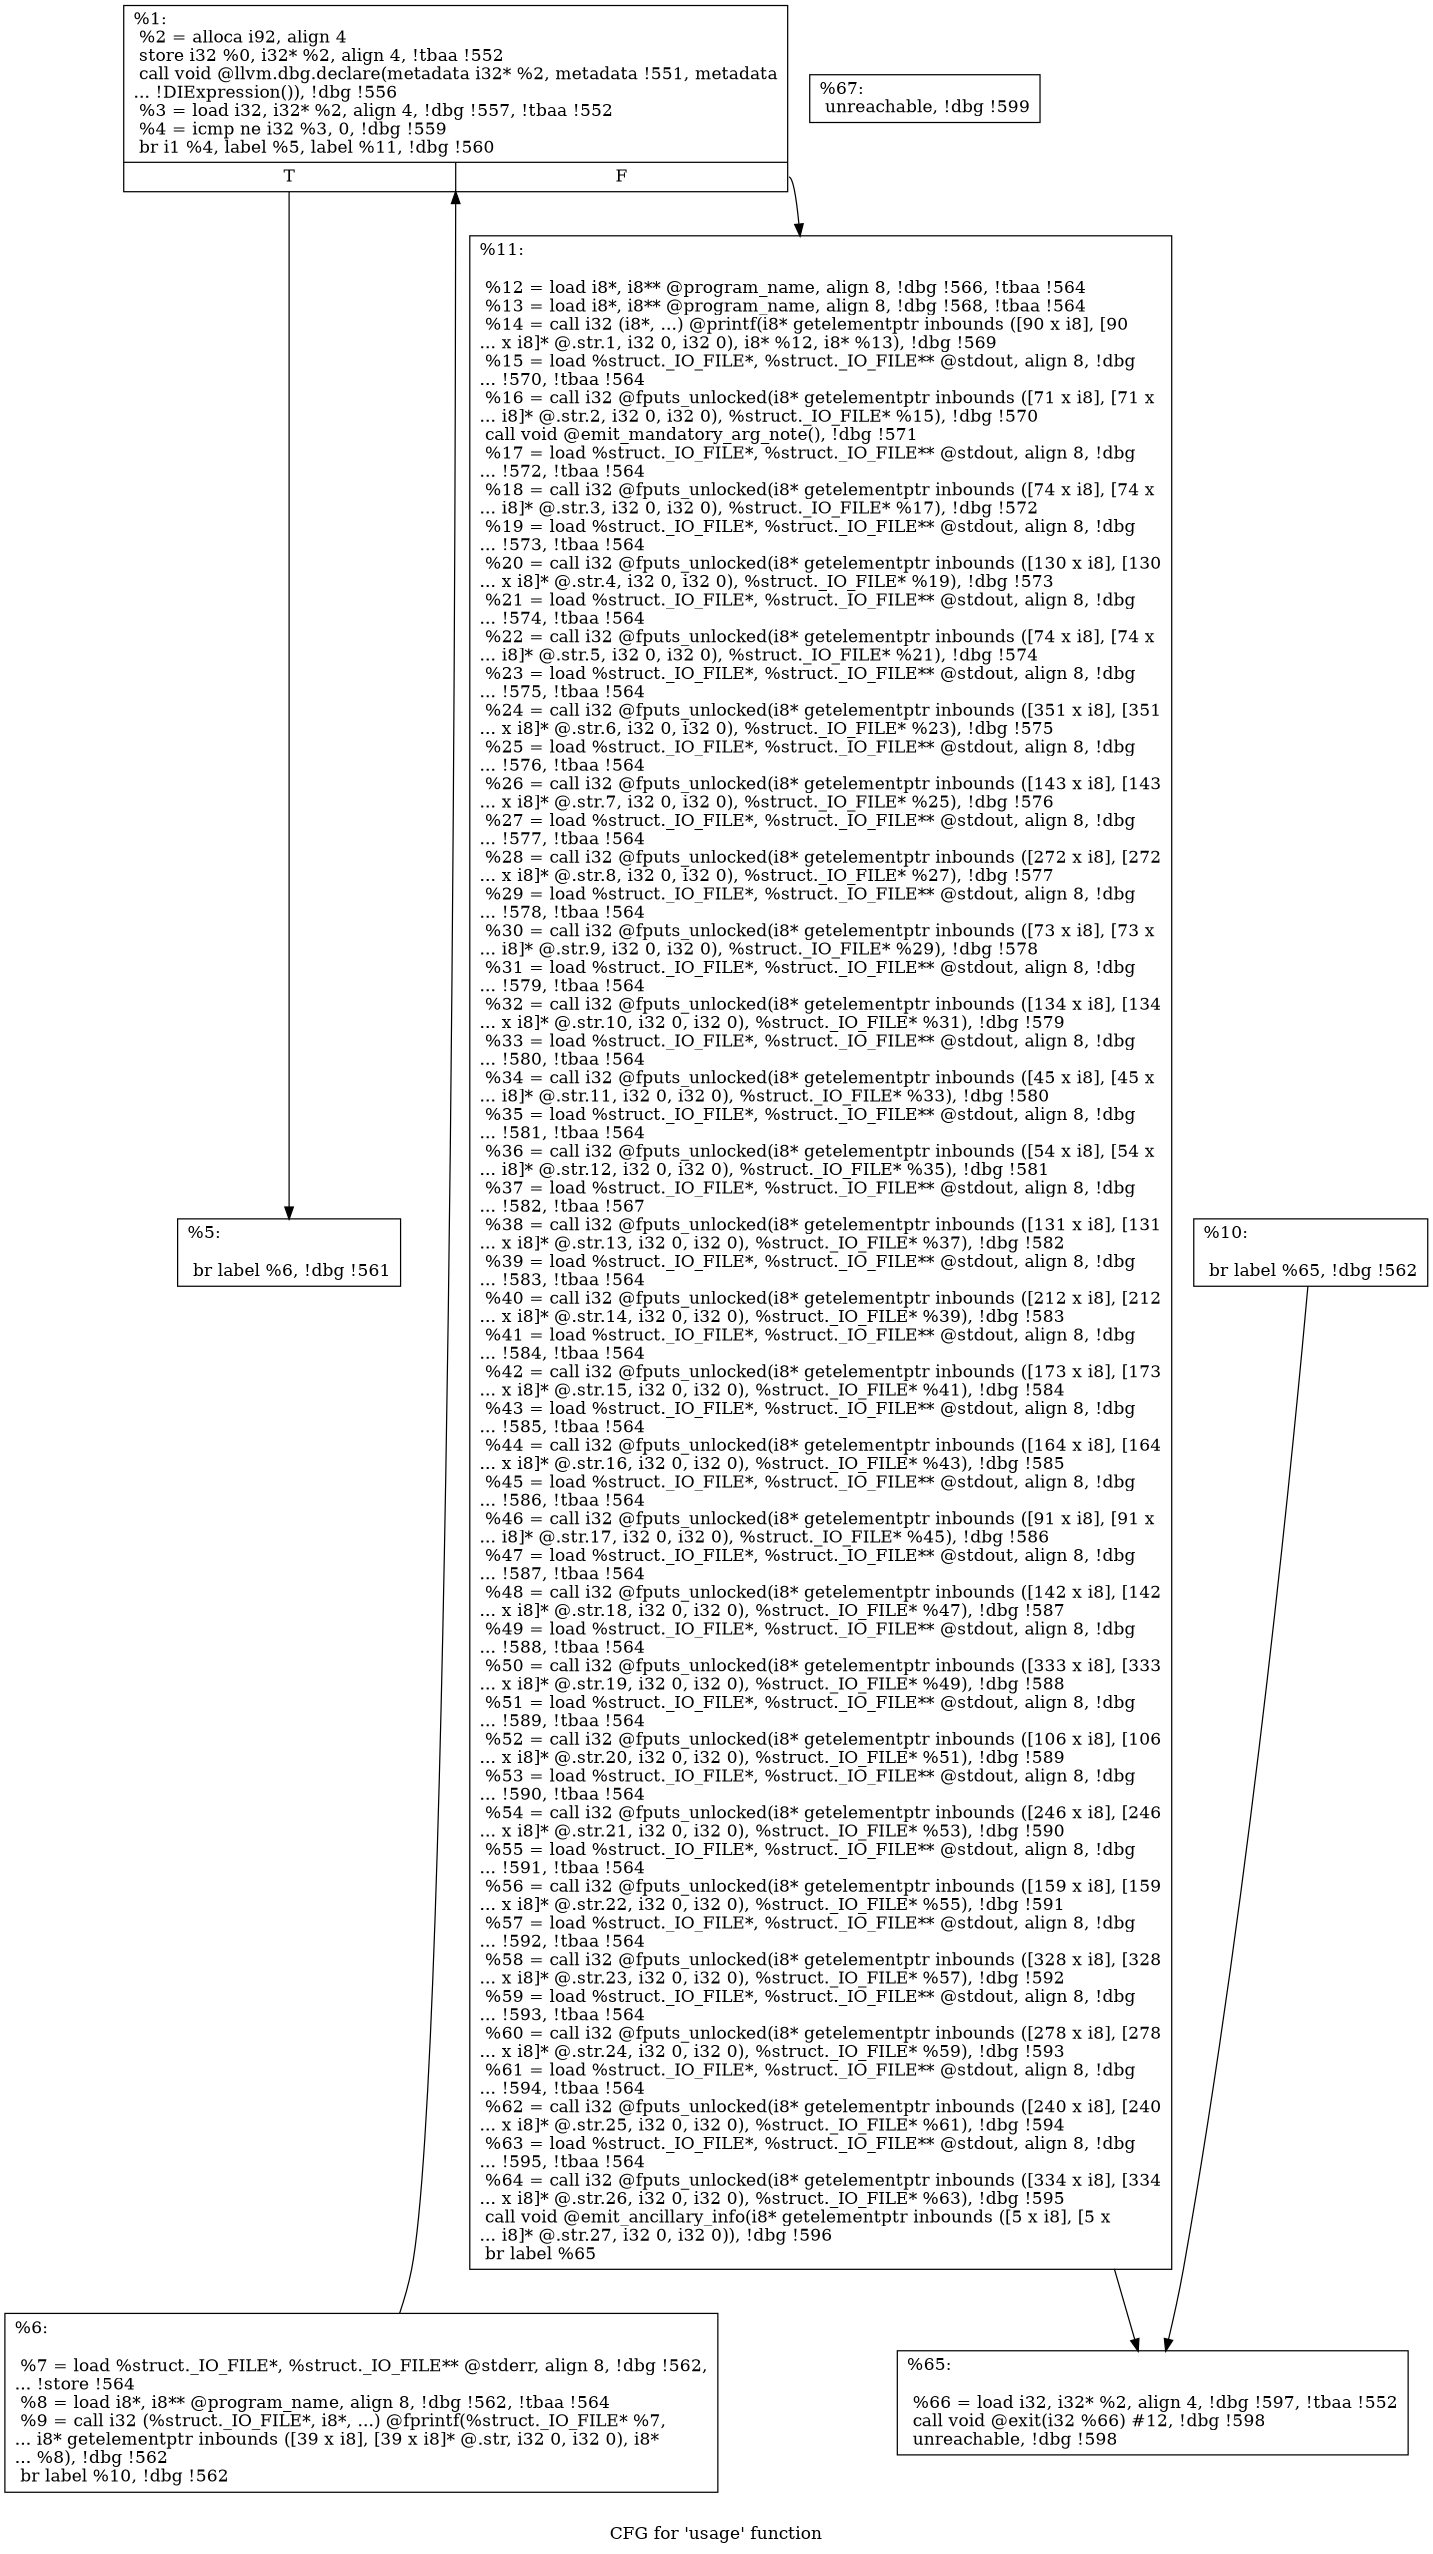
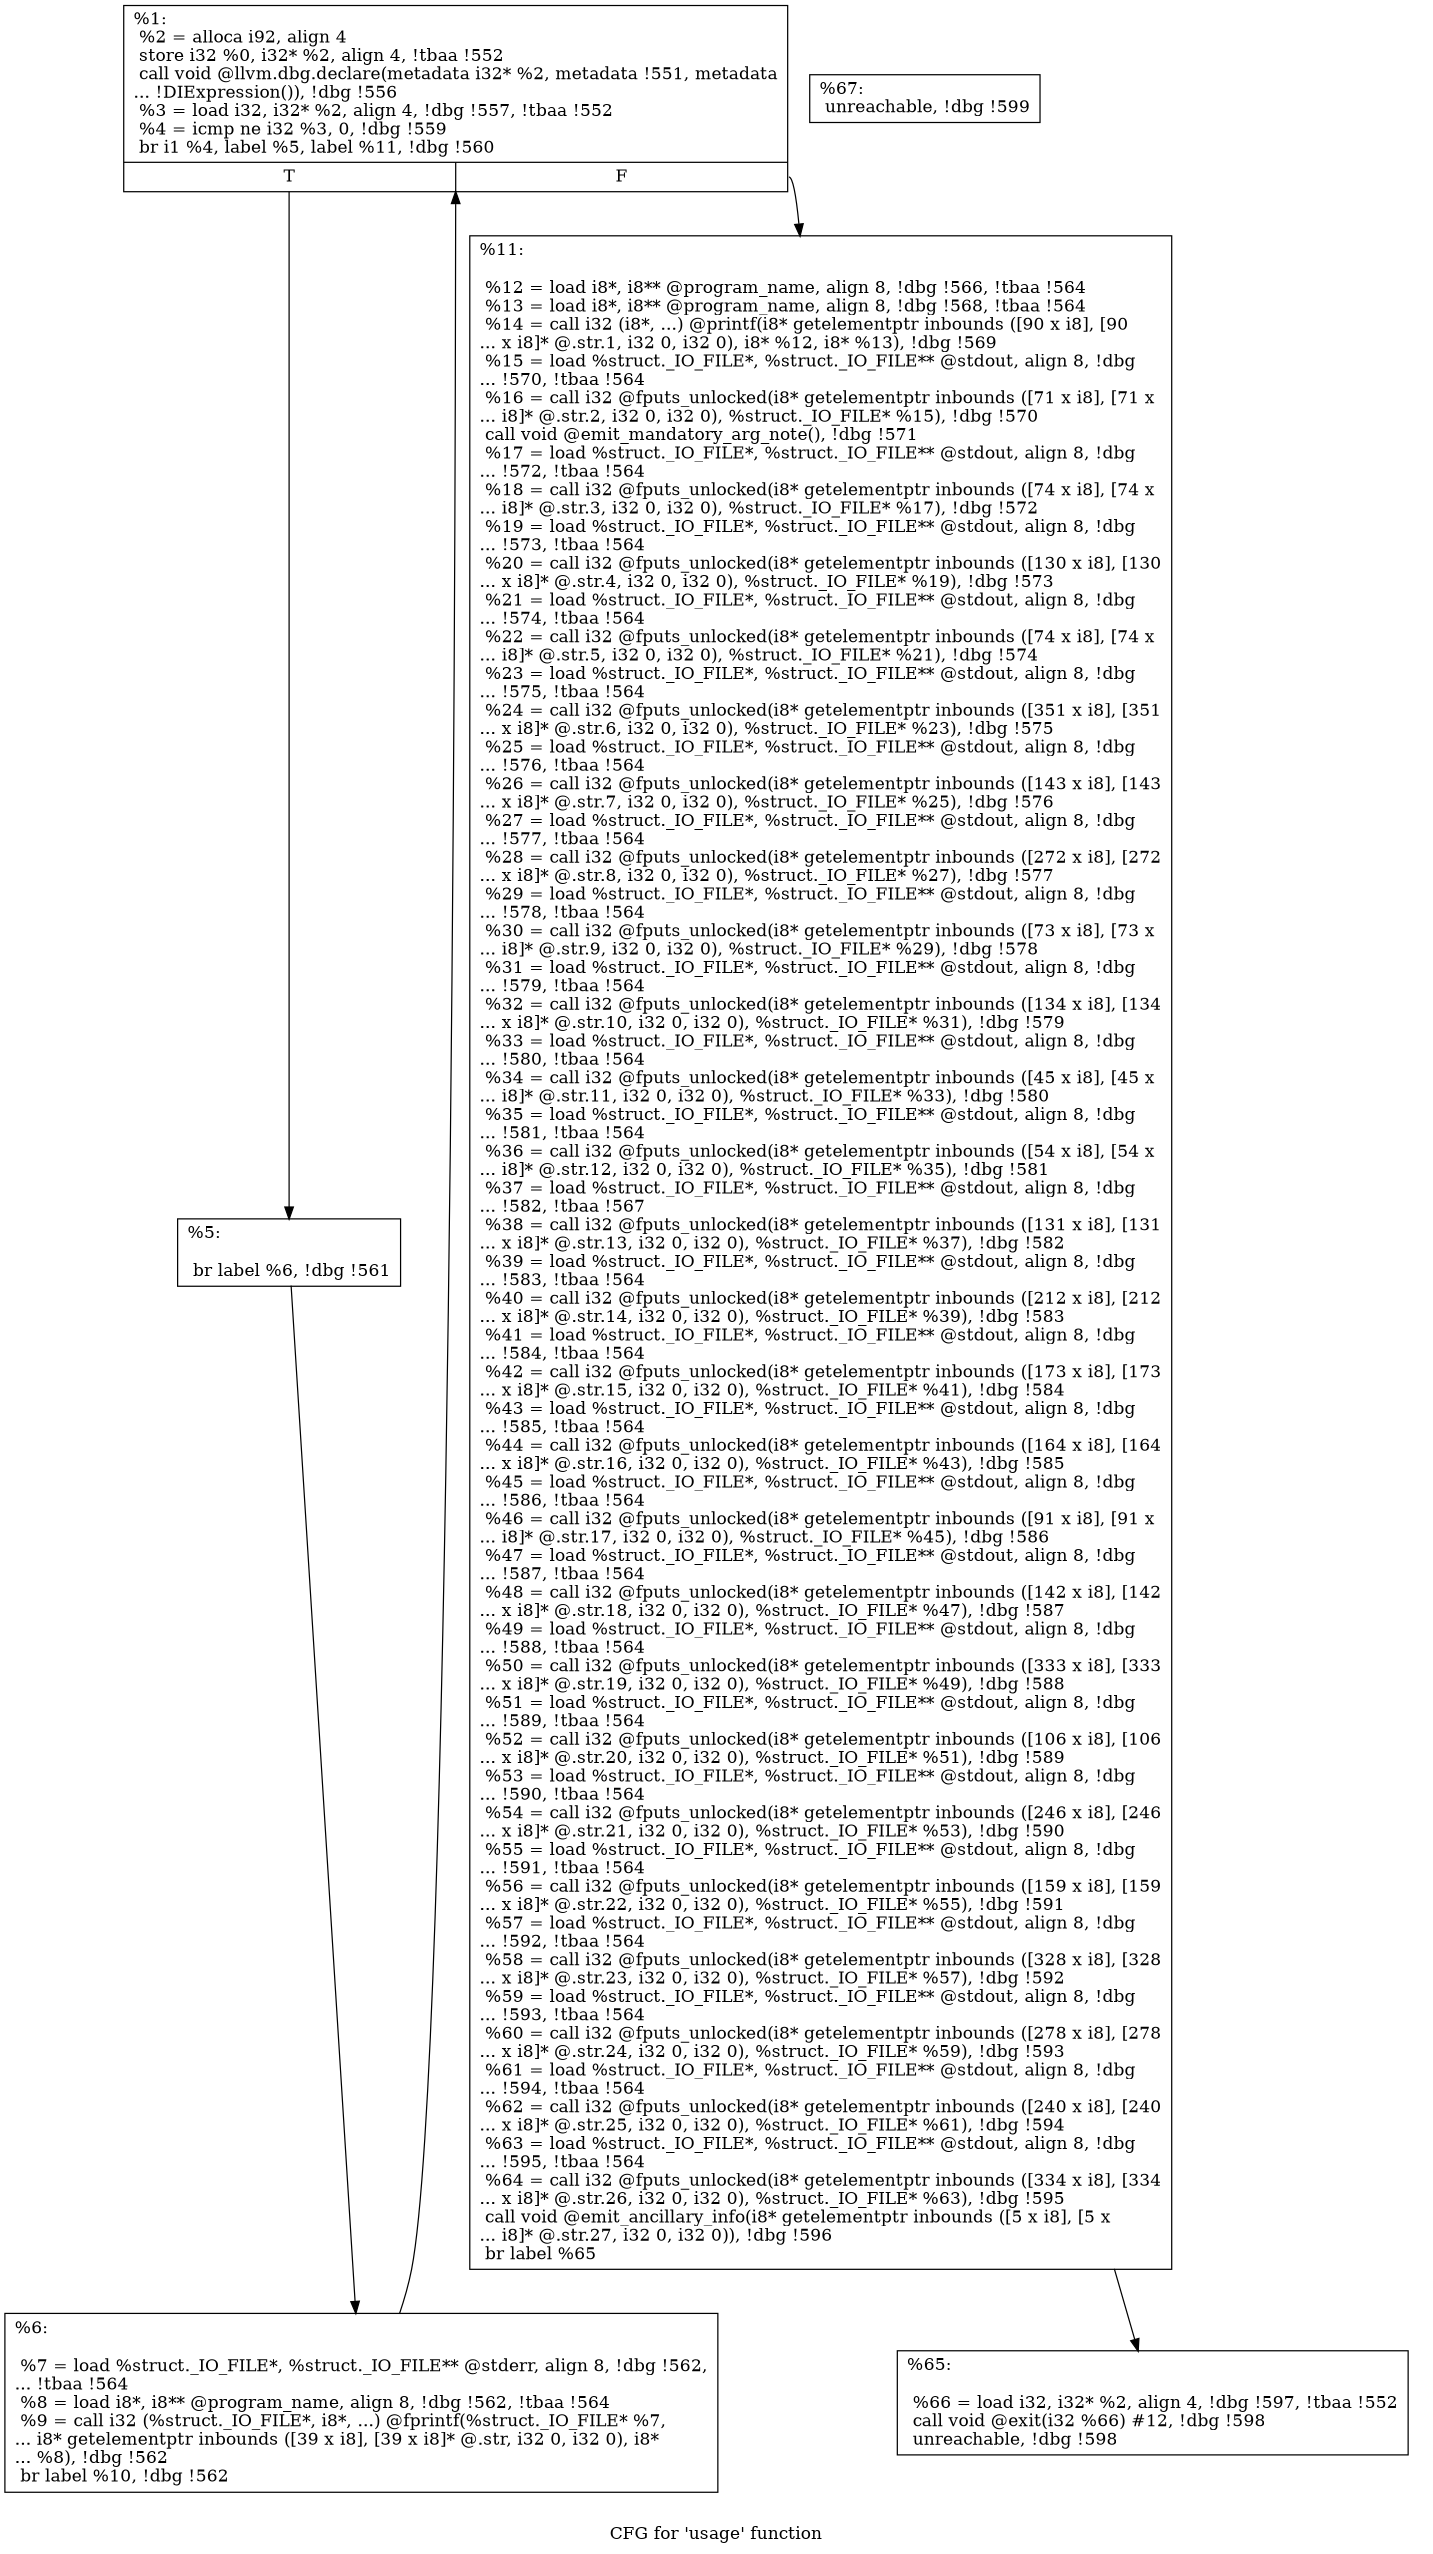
(1311, 1253) -> none
none -> (323, 1793)
(75, 2384) -> (72, 2384)
